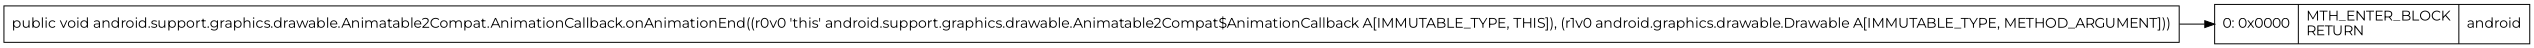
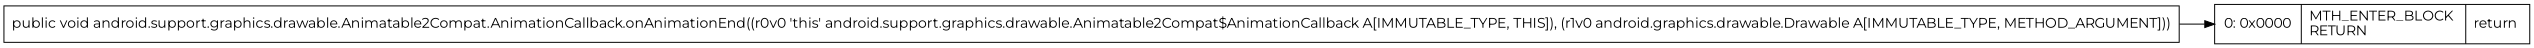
(2494, 24) -> (2496, 24)
